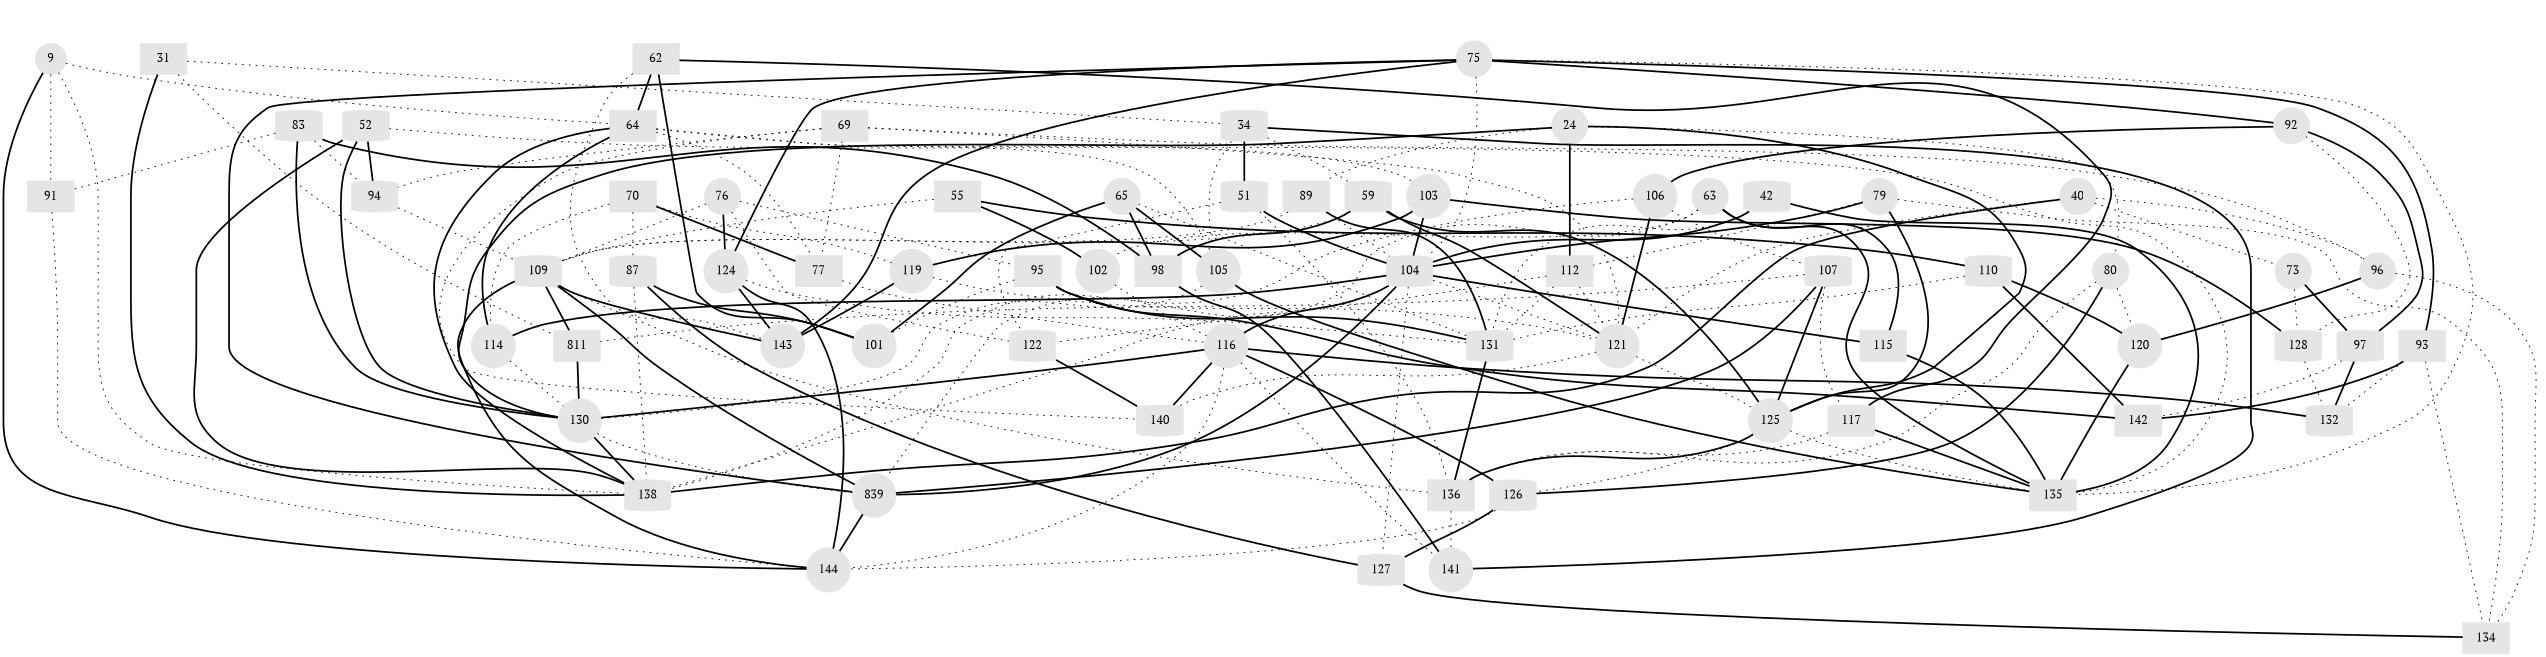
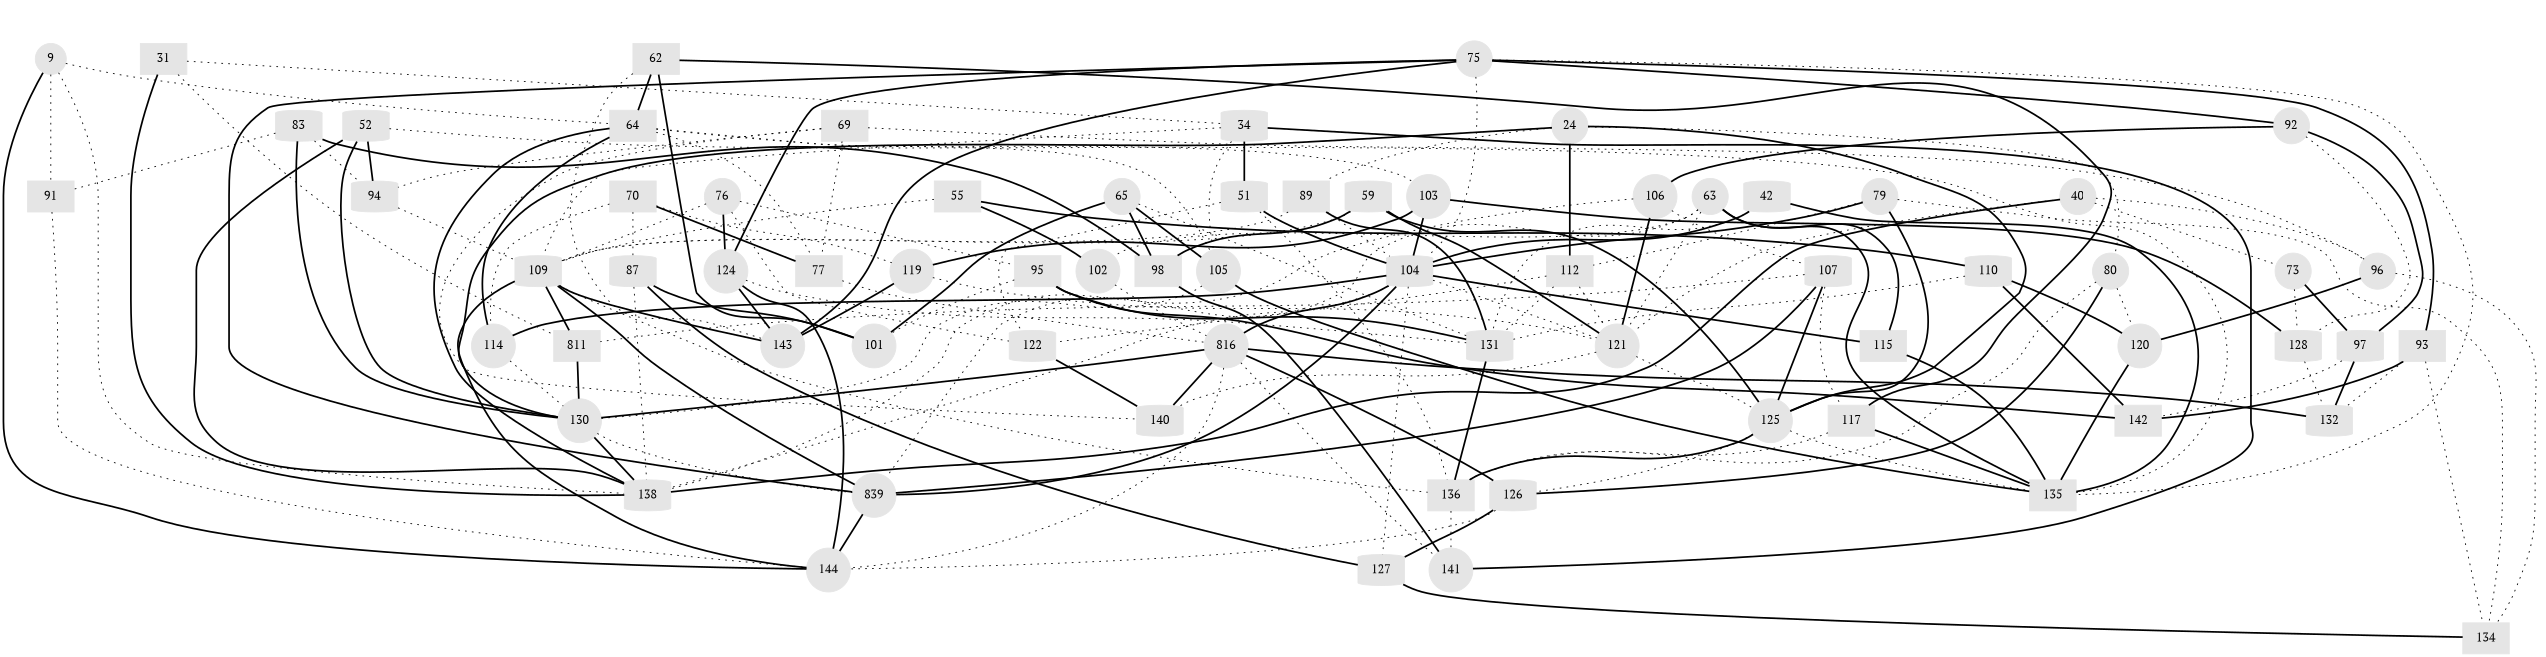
(1319, 164) -> (752, 157)
(1389, 165) -> (1665, 270)
(1226, 346) -> (1226, 346)
